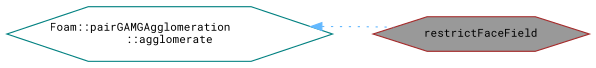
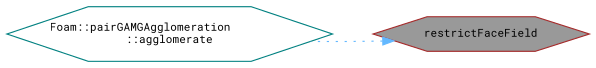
(358, 27) -> (347, 41)
